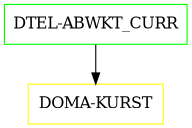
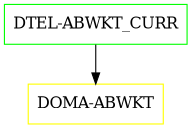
(96, 104) -> (96, 104)
